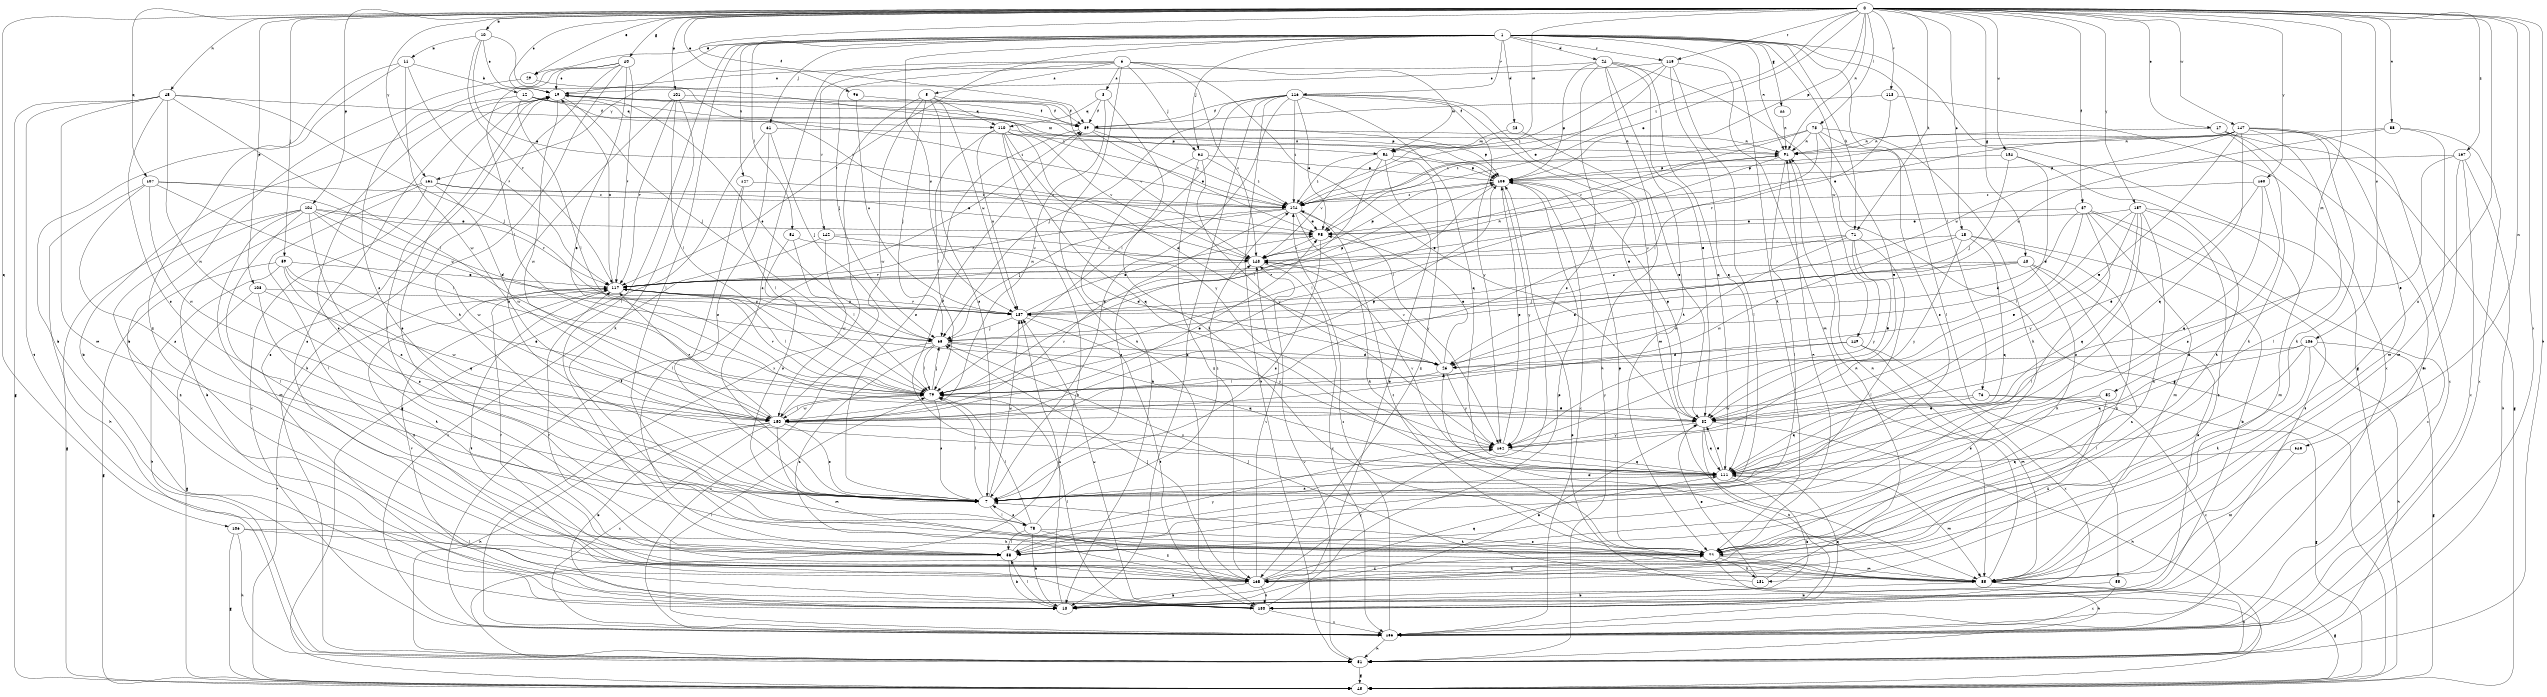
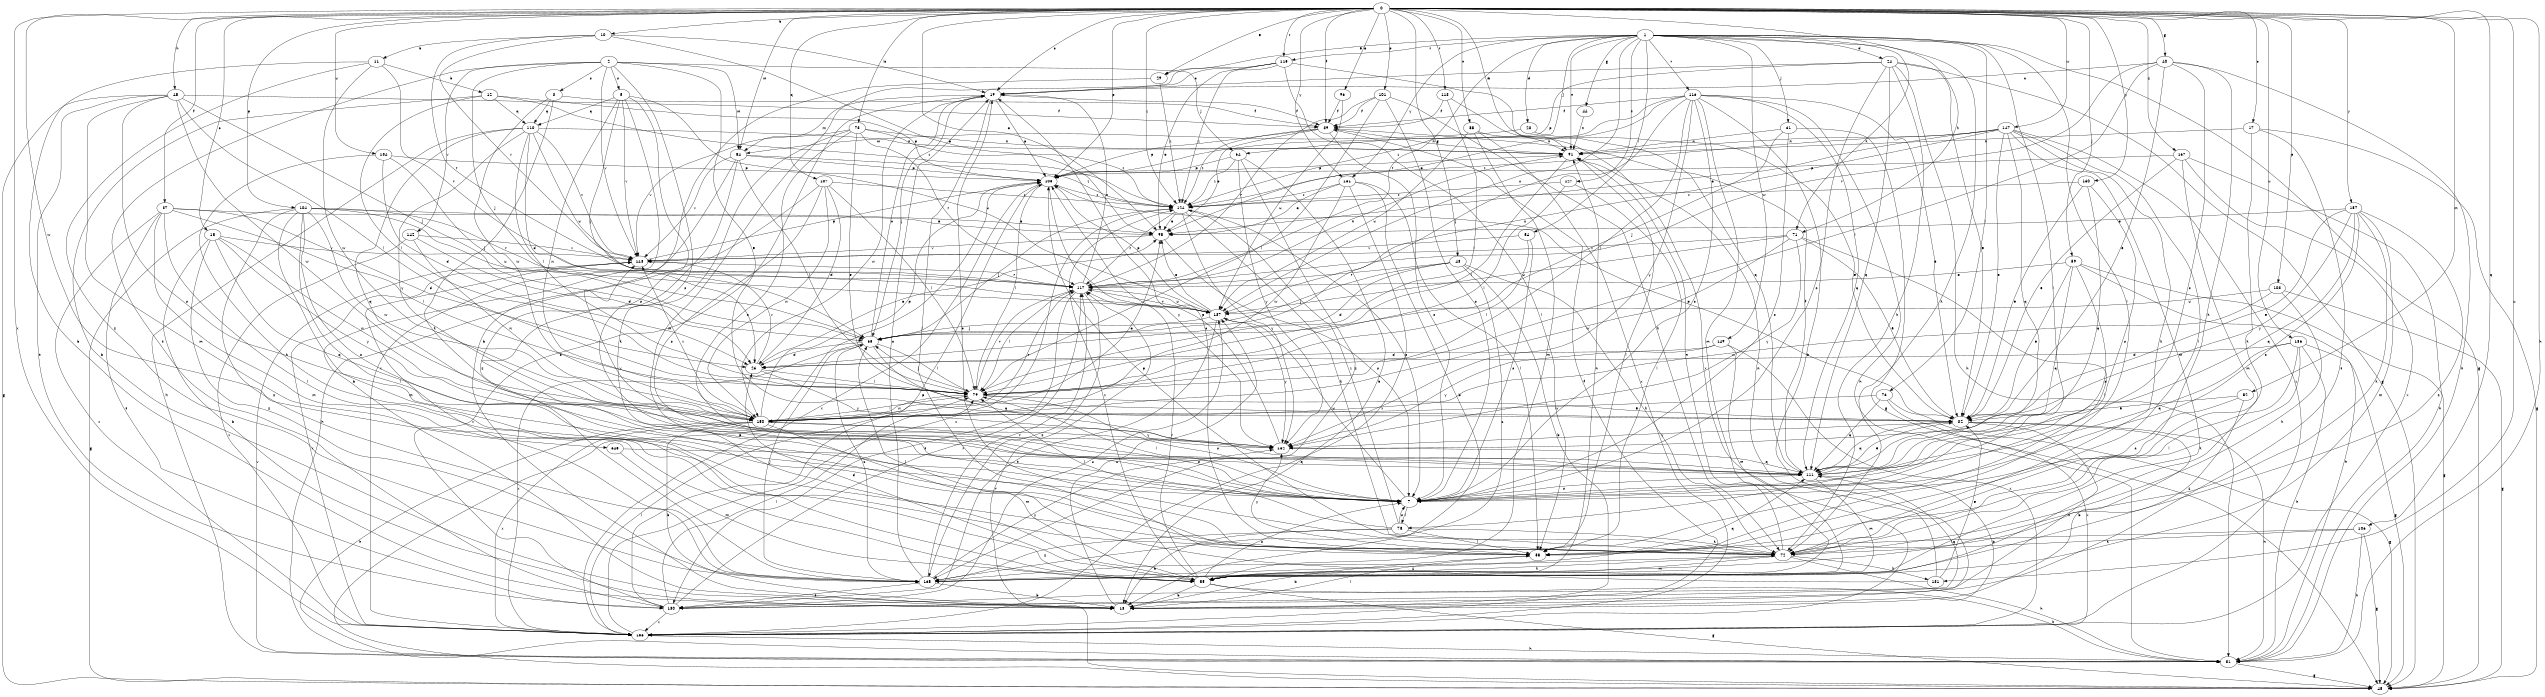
(1122, 62) -> (609, 62)
(2118, 582) -> none
